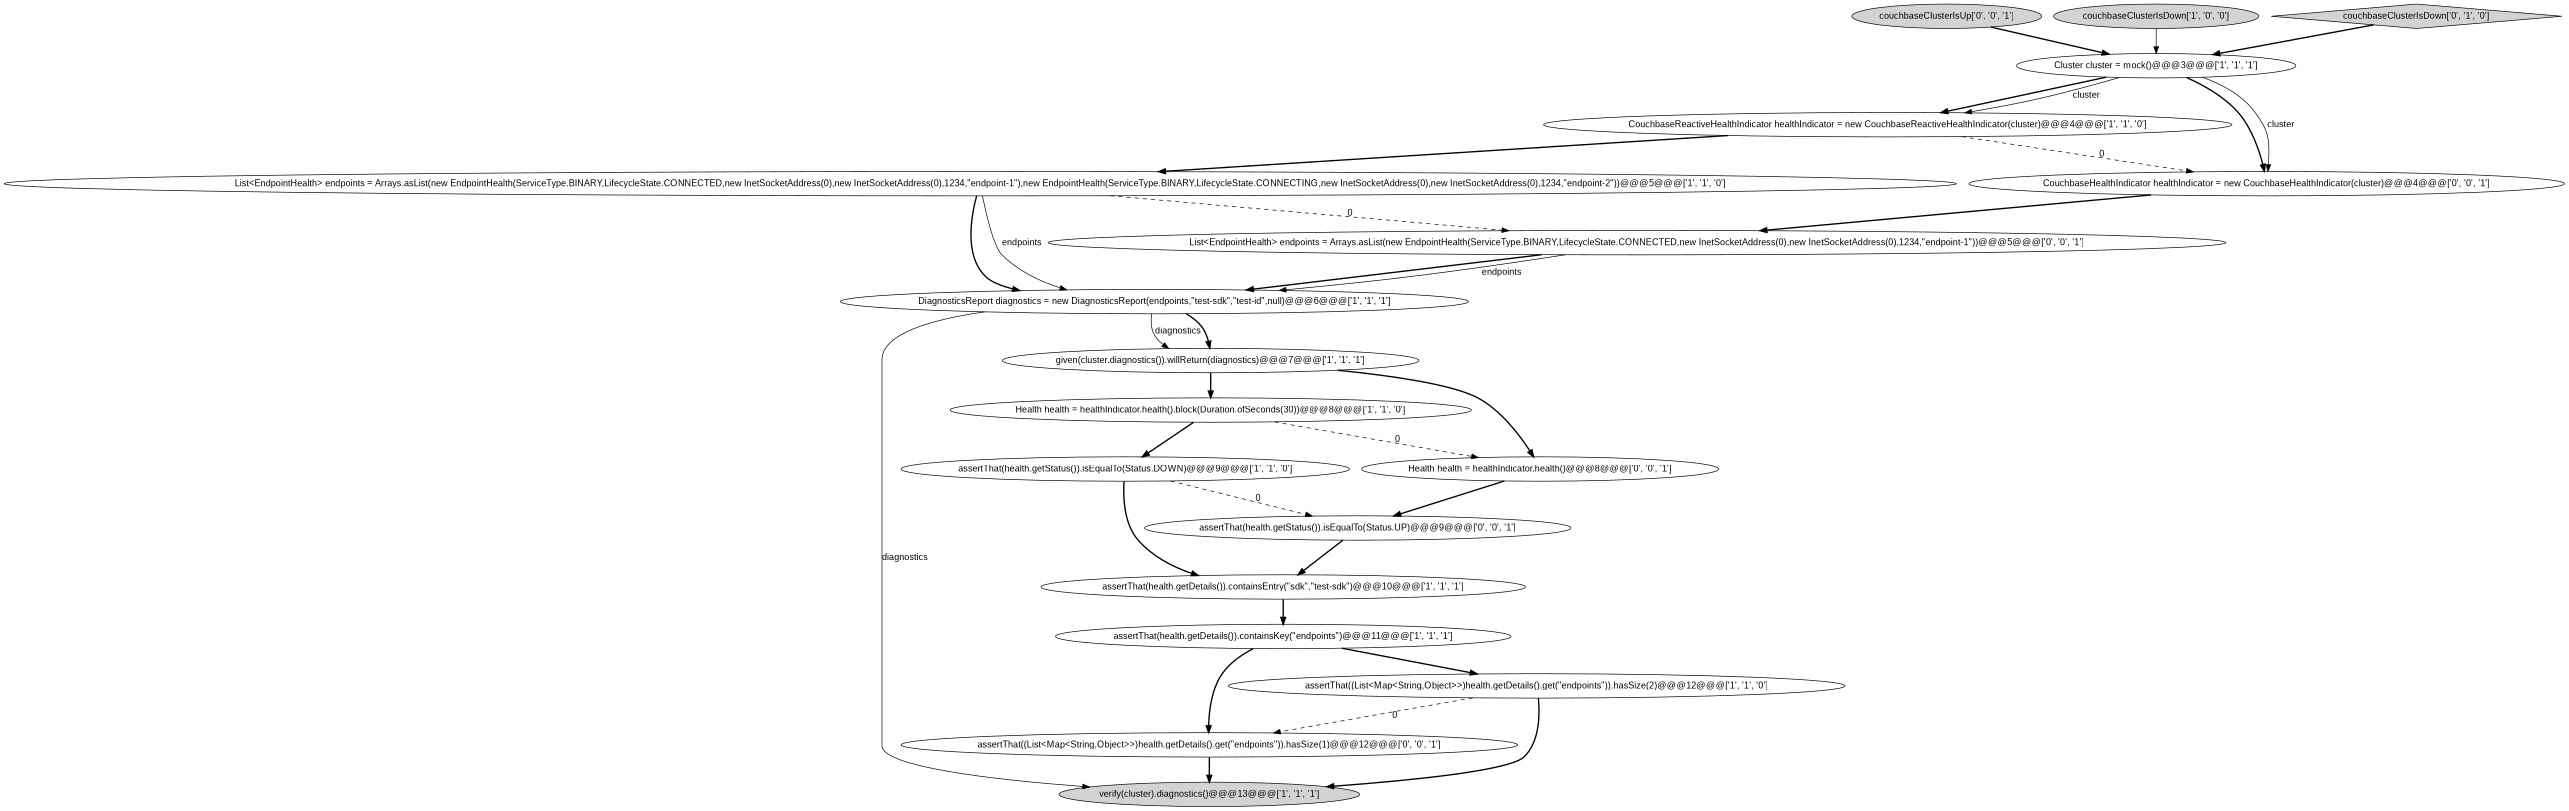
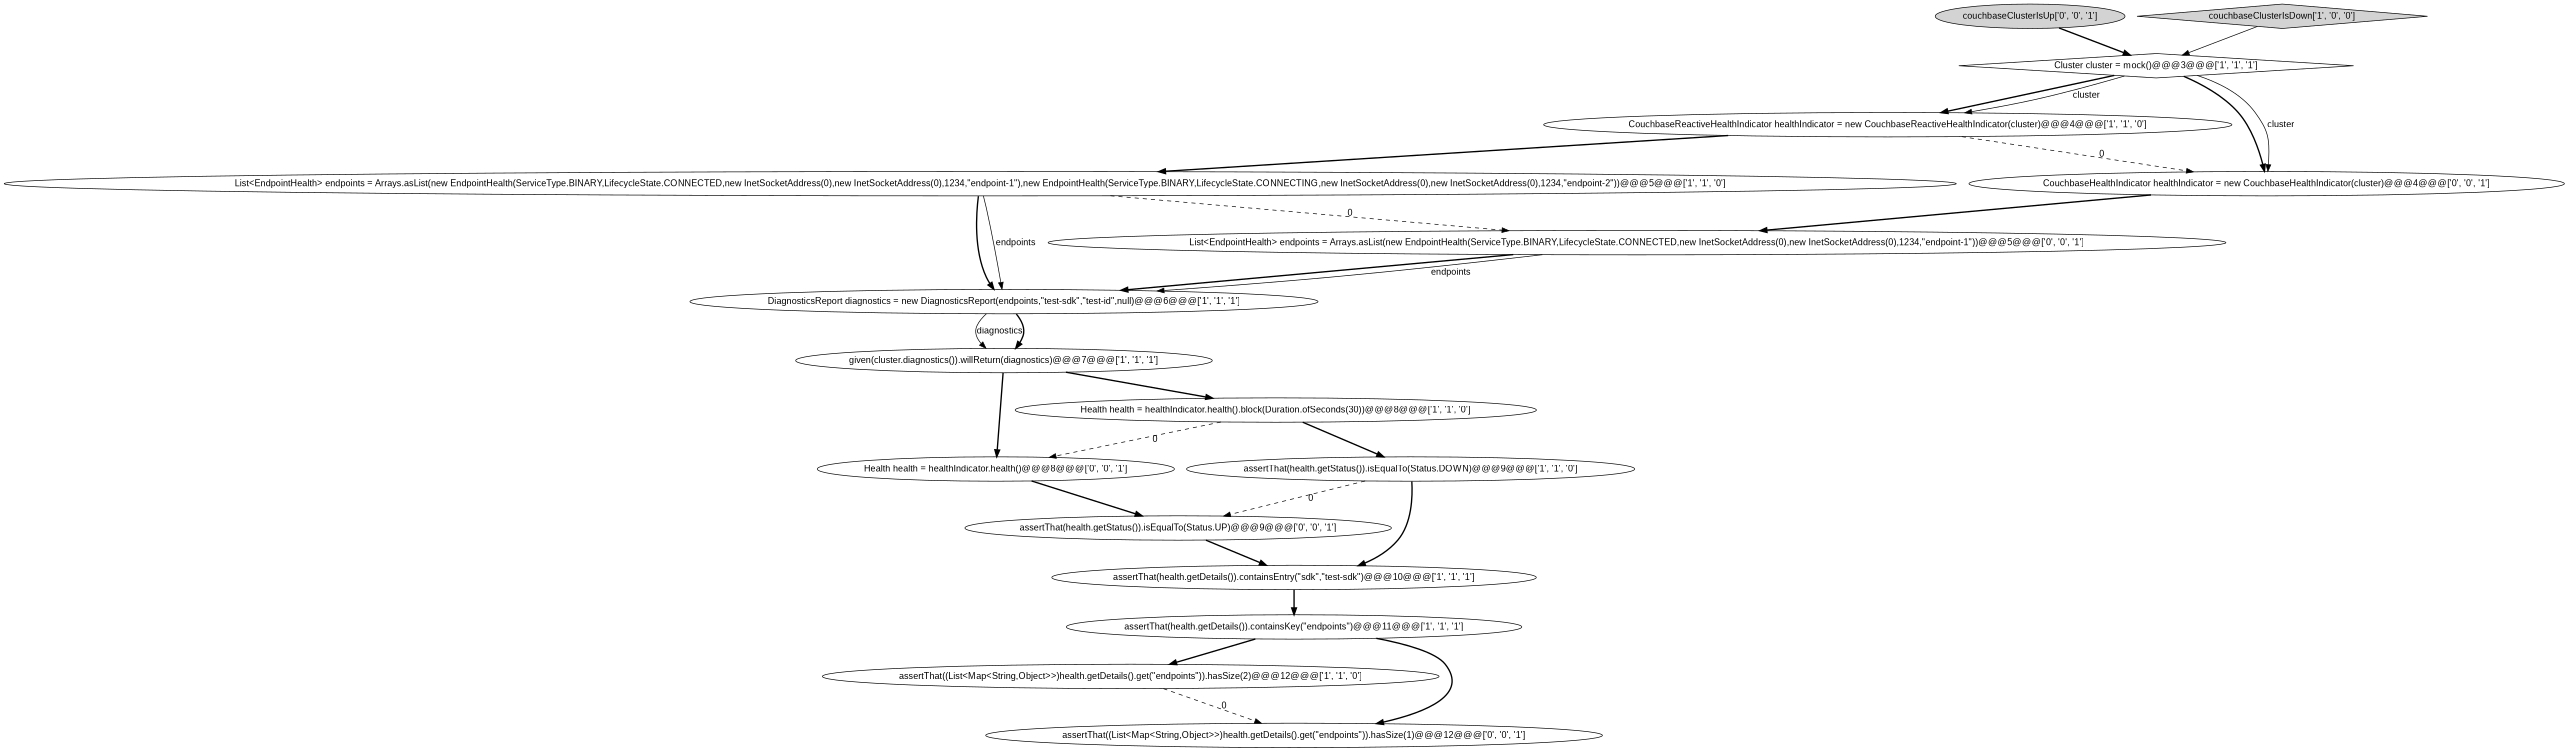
(2156, 16) -> (2282, 16)
(2416, 16) -> none
(2156, 66) -> (2156, 66)
(1209, 794) -> none
